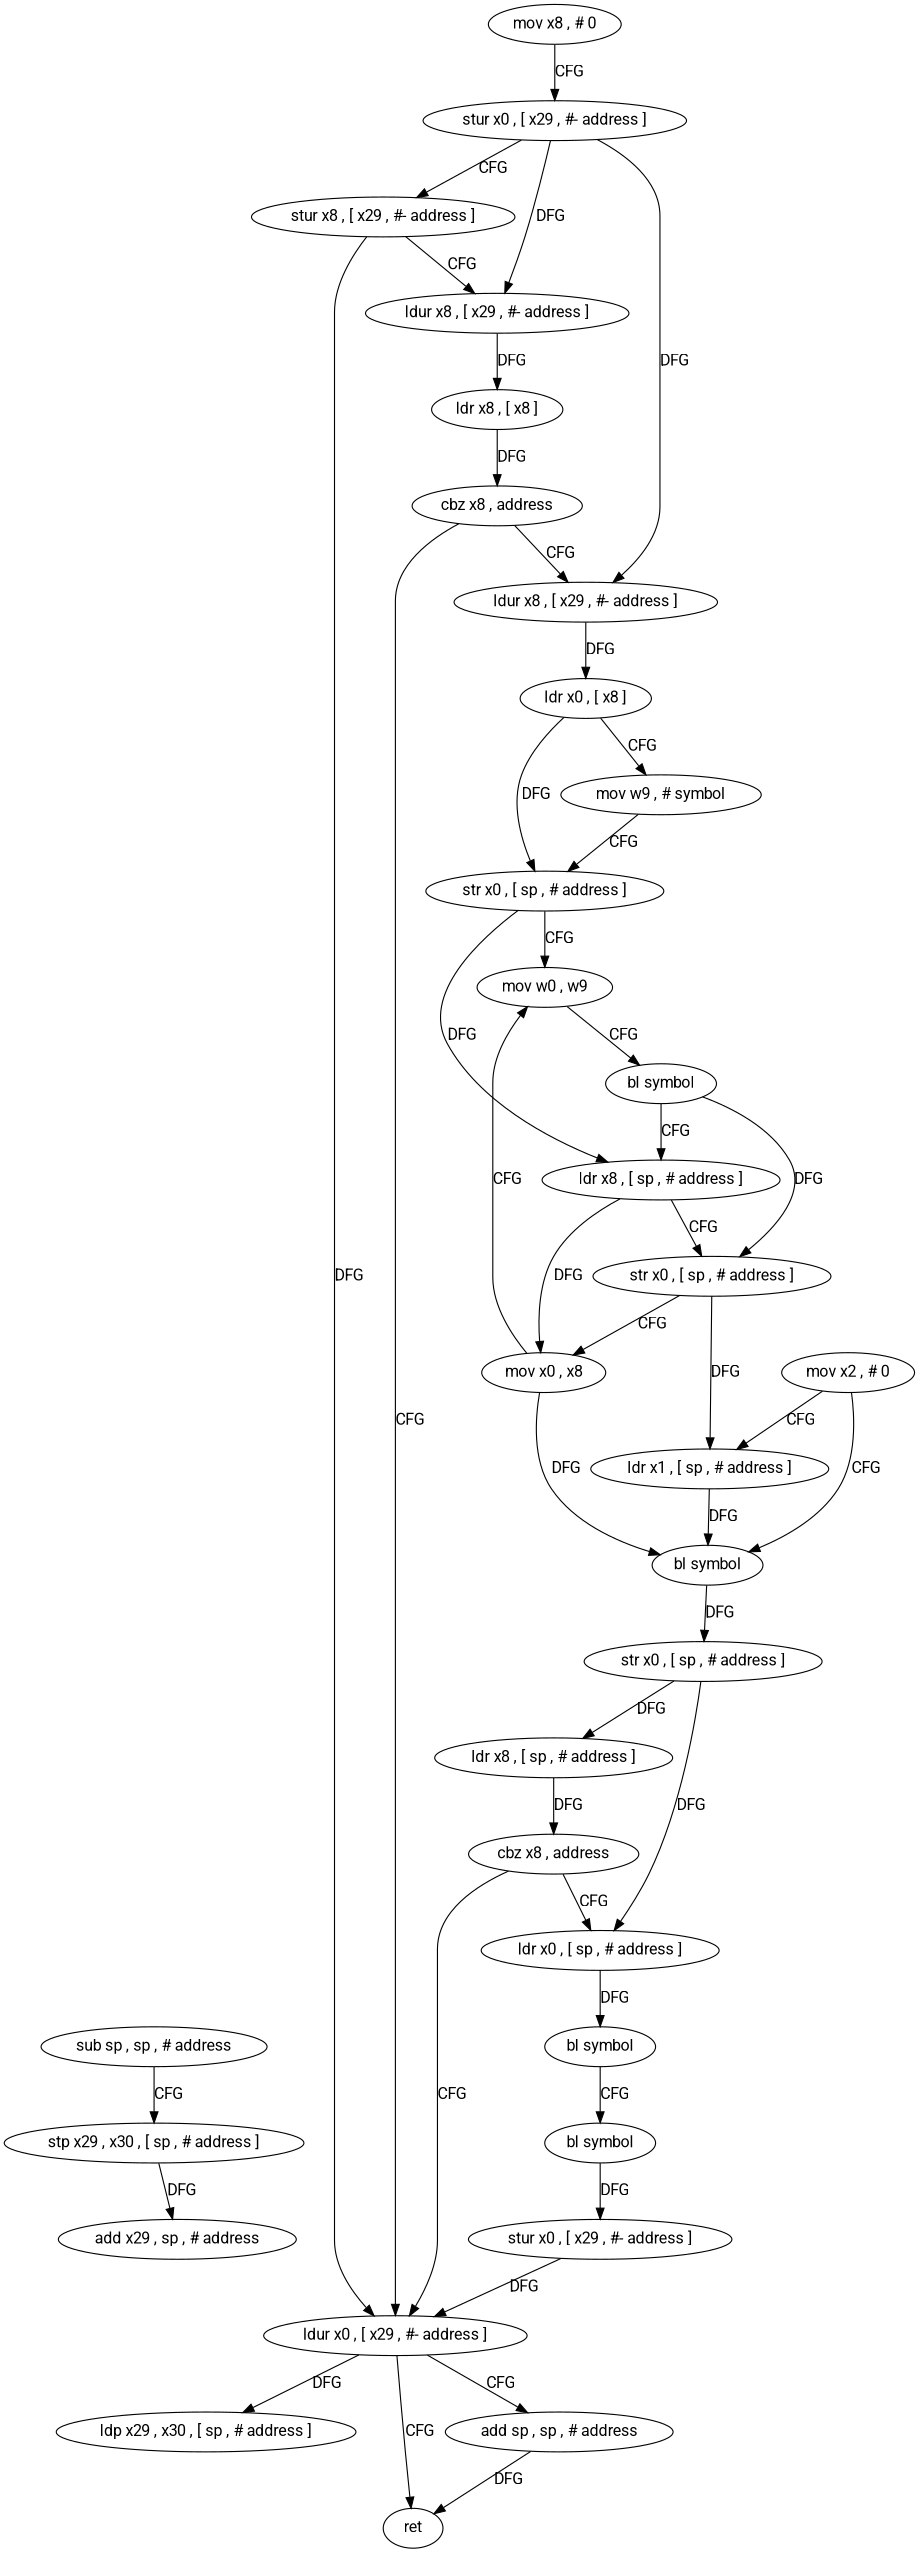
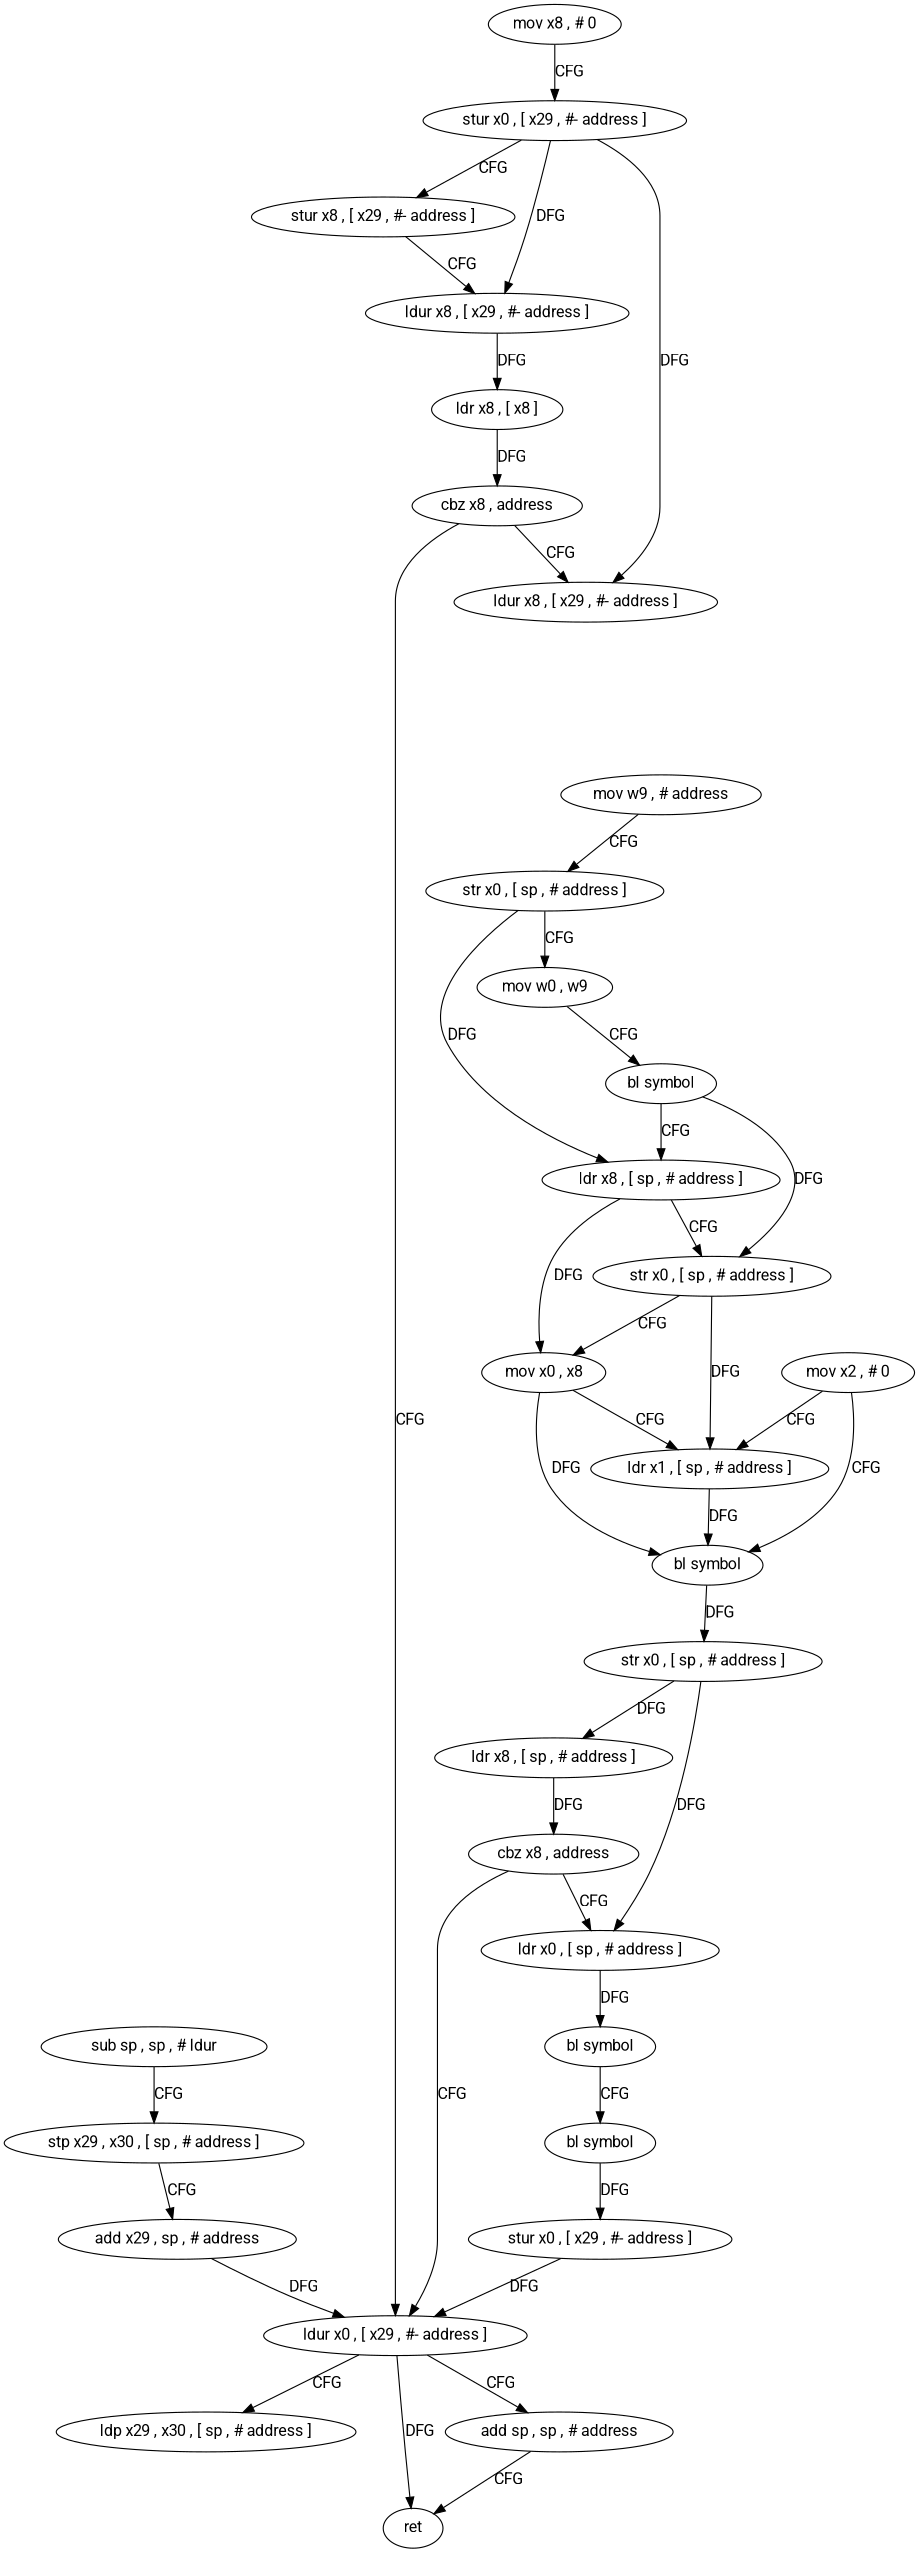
(586, 698) -> none
(661, 795) -> (661, 795)
(493, 1185) -> (620, 1417)
(335, 1272) -> (272, 2288)
(154, 2047) -> (154, 2047)
(182, 2191) -> (182, 2191)
(327, 2384) -> (327, 2384)
(420, 2432) -> (420, 2432)
(509, 2480) -> (509, 2480)
